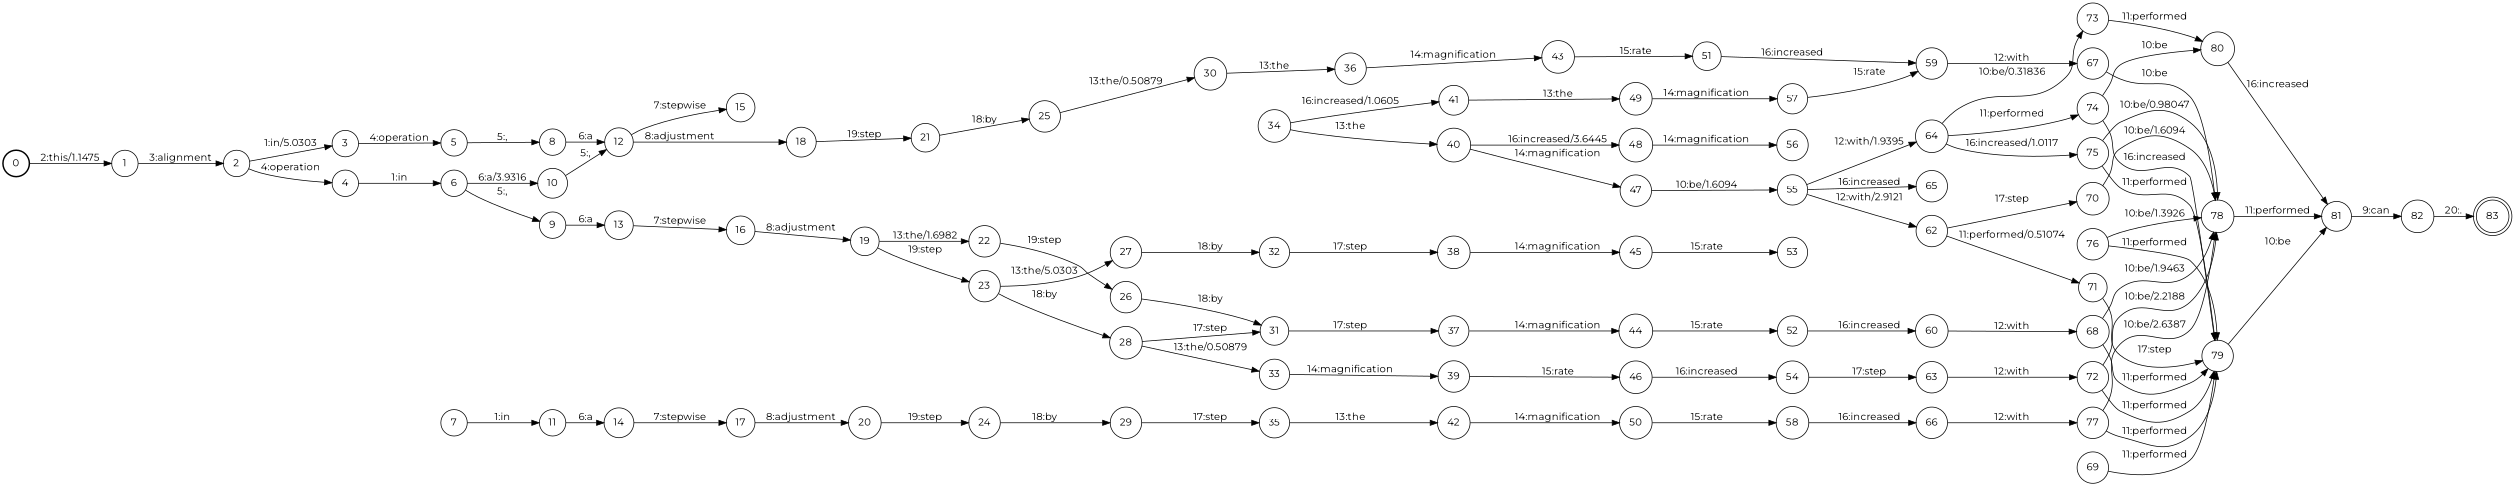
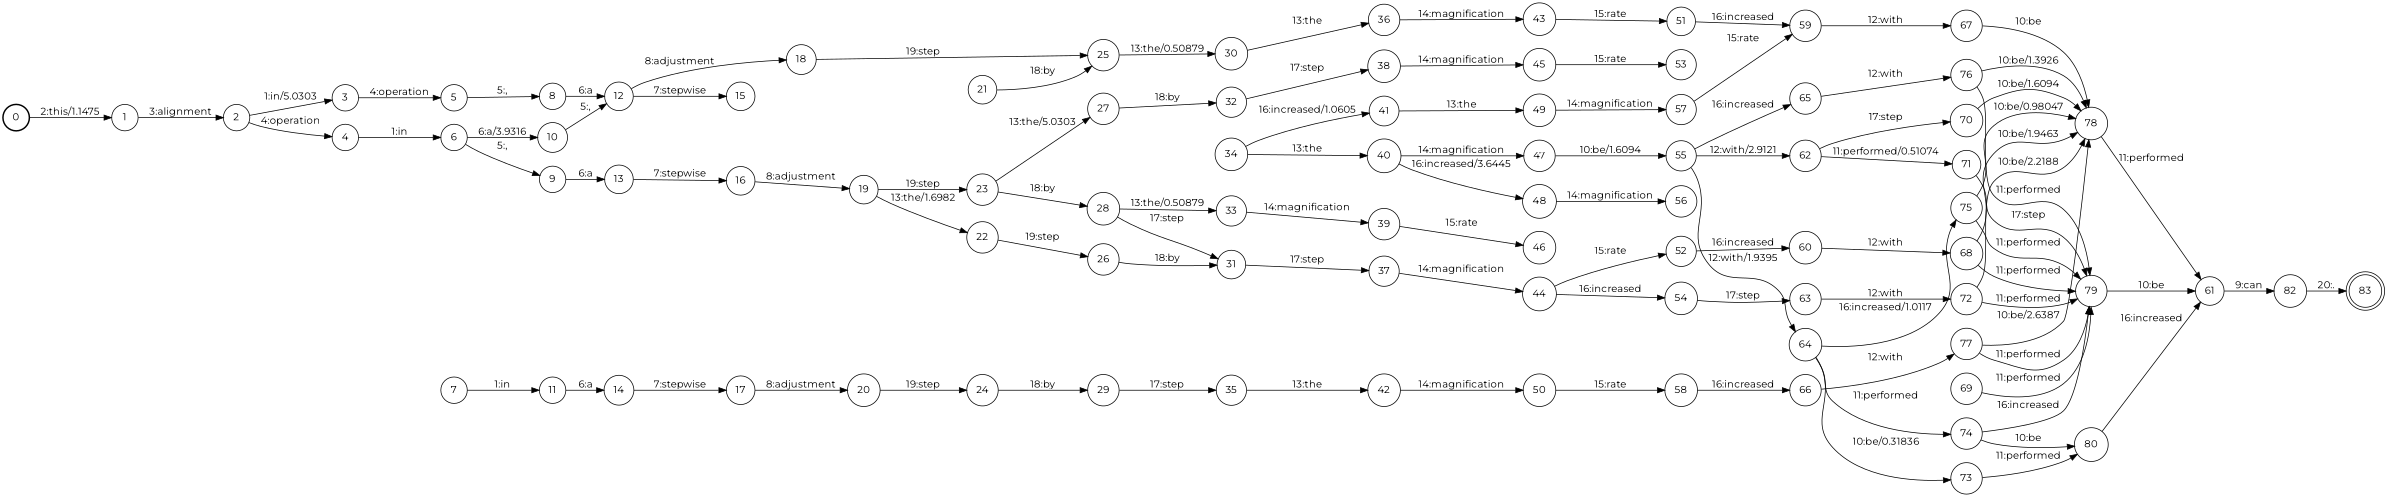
none -> (1882, 87)
(860, 140) -> (948, 57)
(2337, 216) -> (2210, 291)
(1711, 377) -> (1607, 296)
